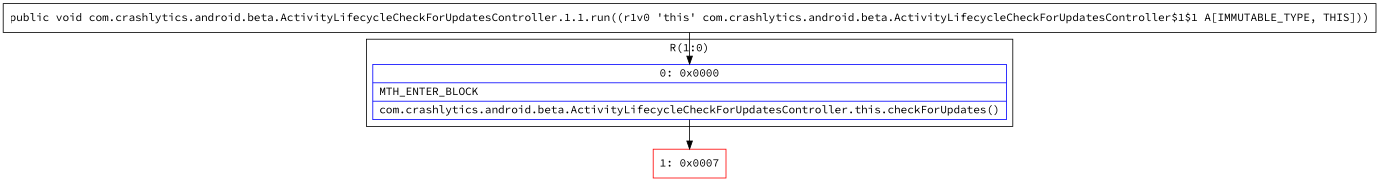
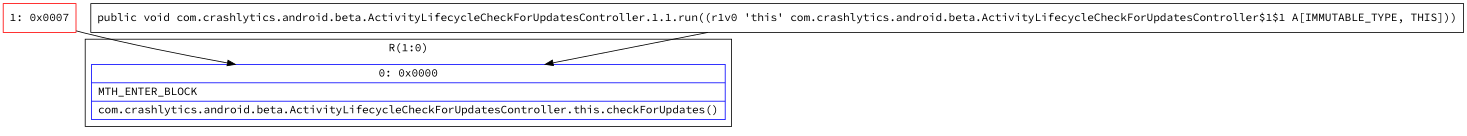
(690, 131) -> (151, 48)
